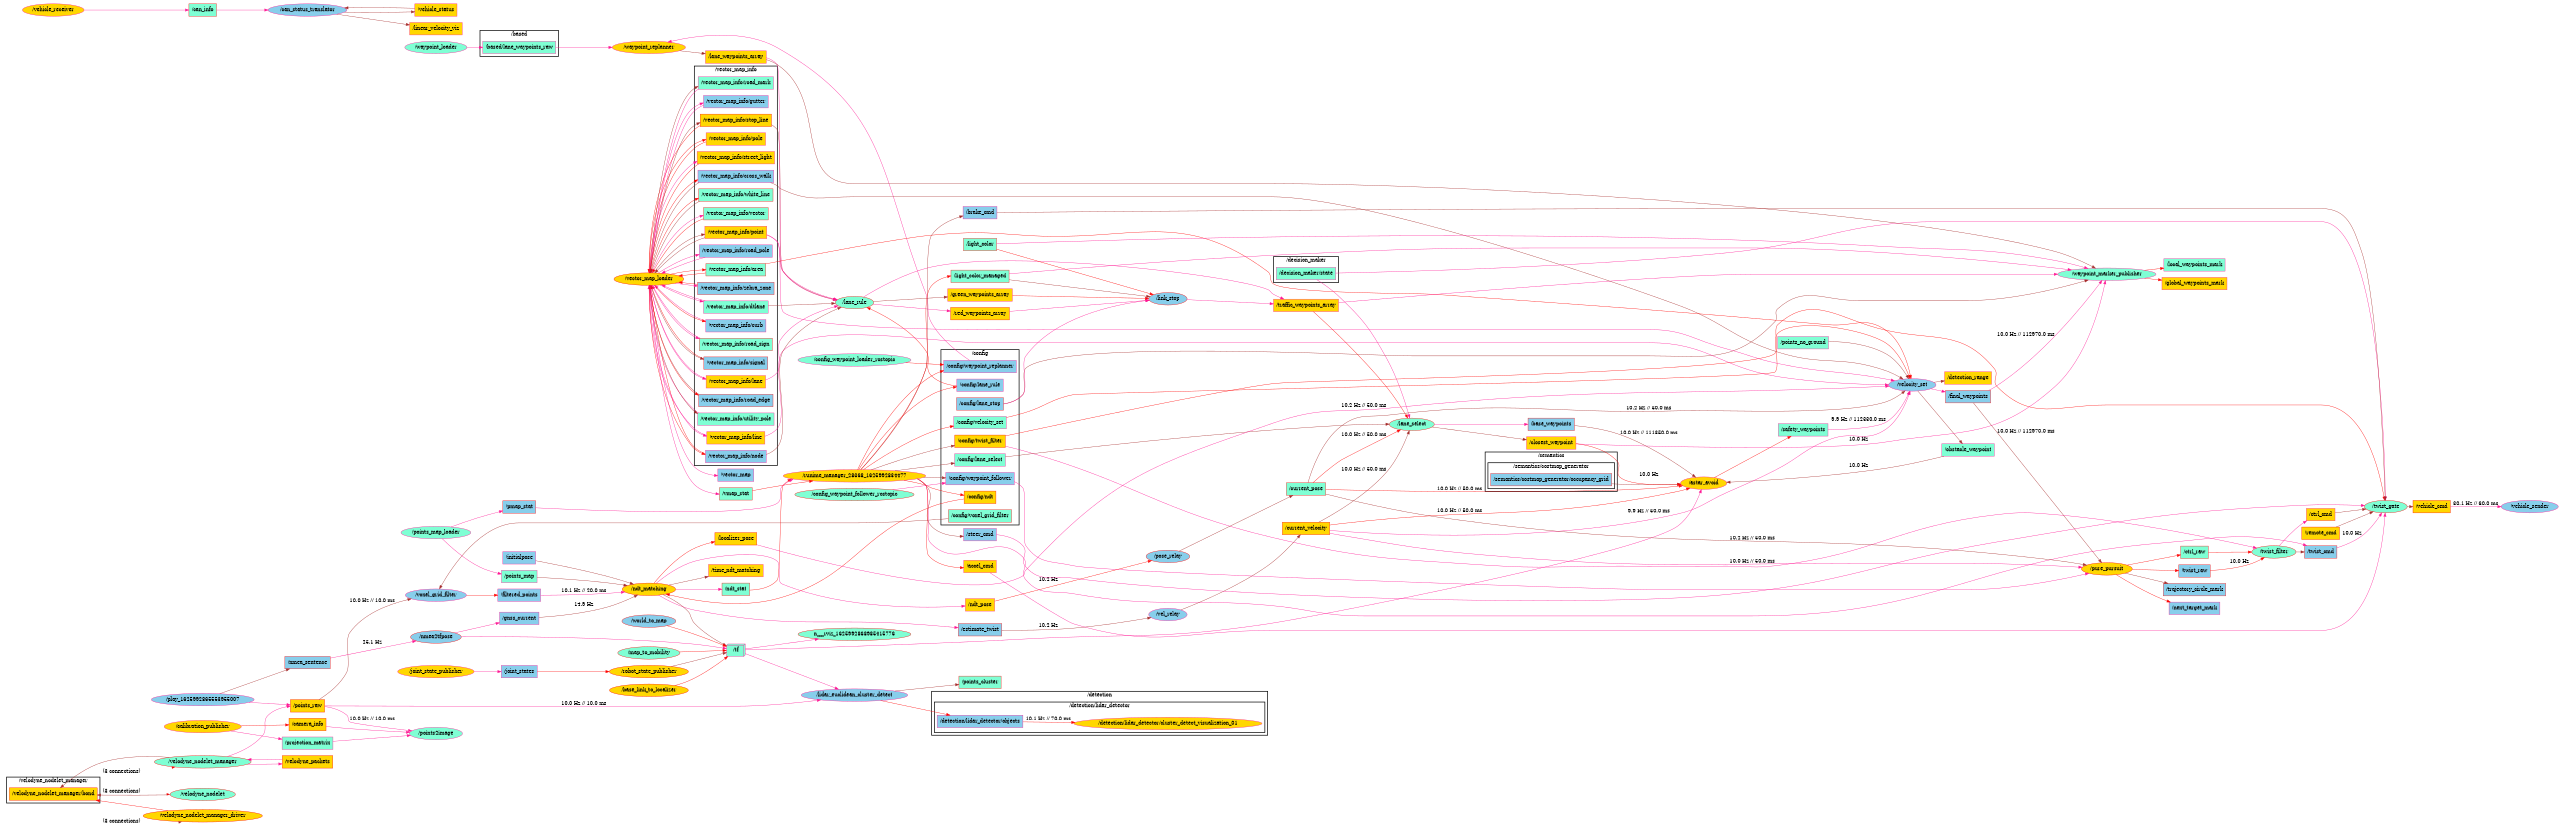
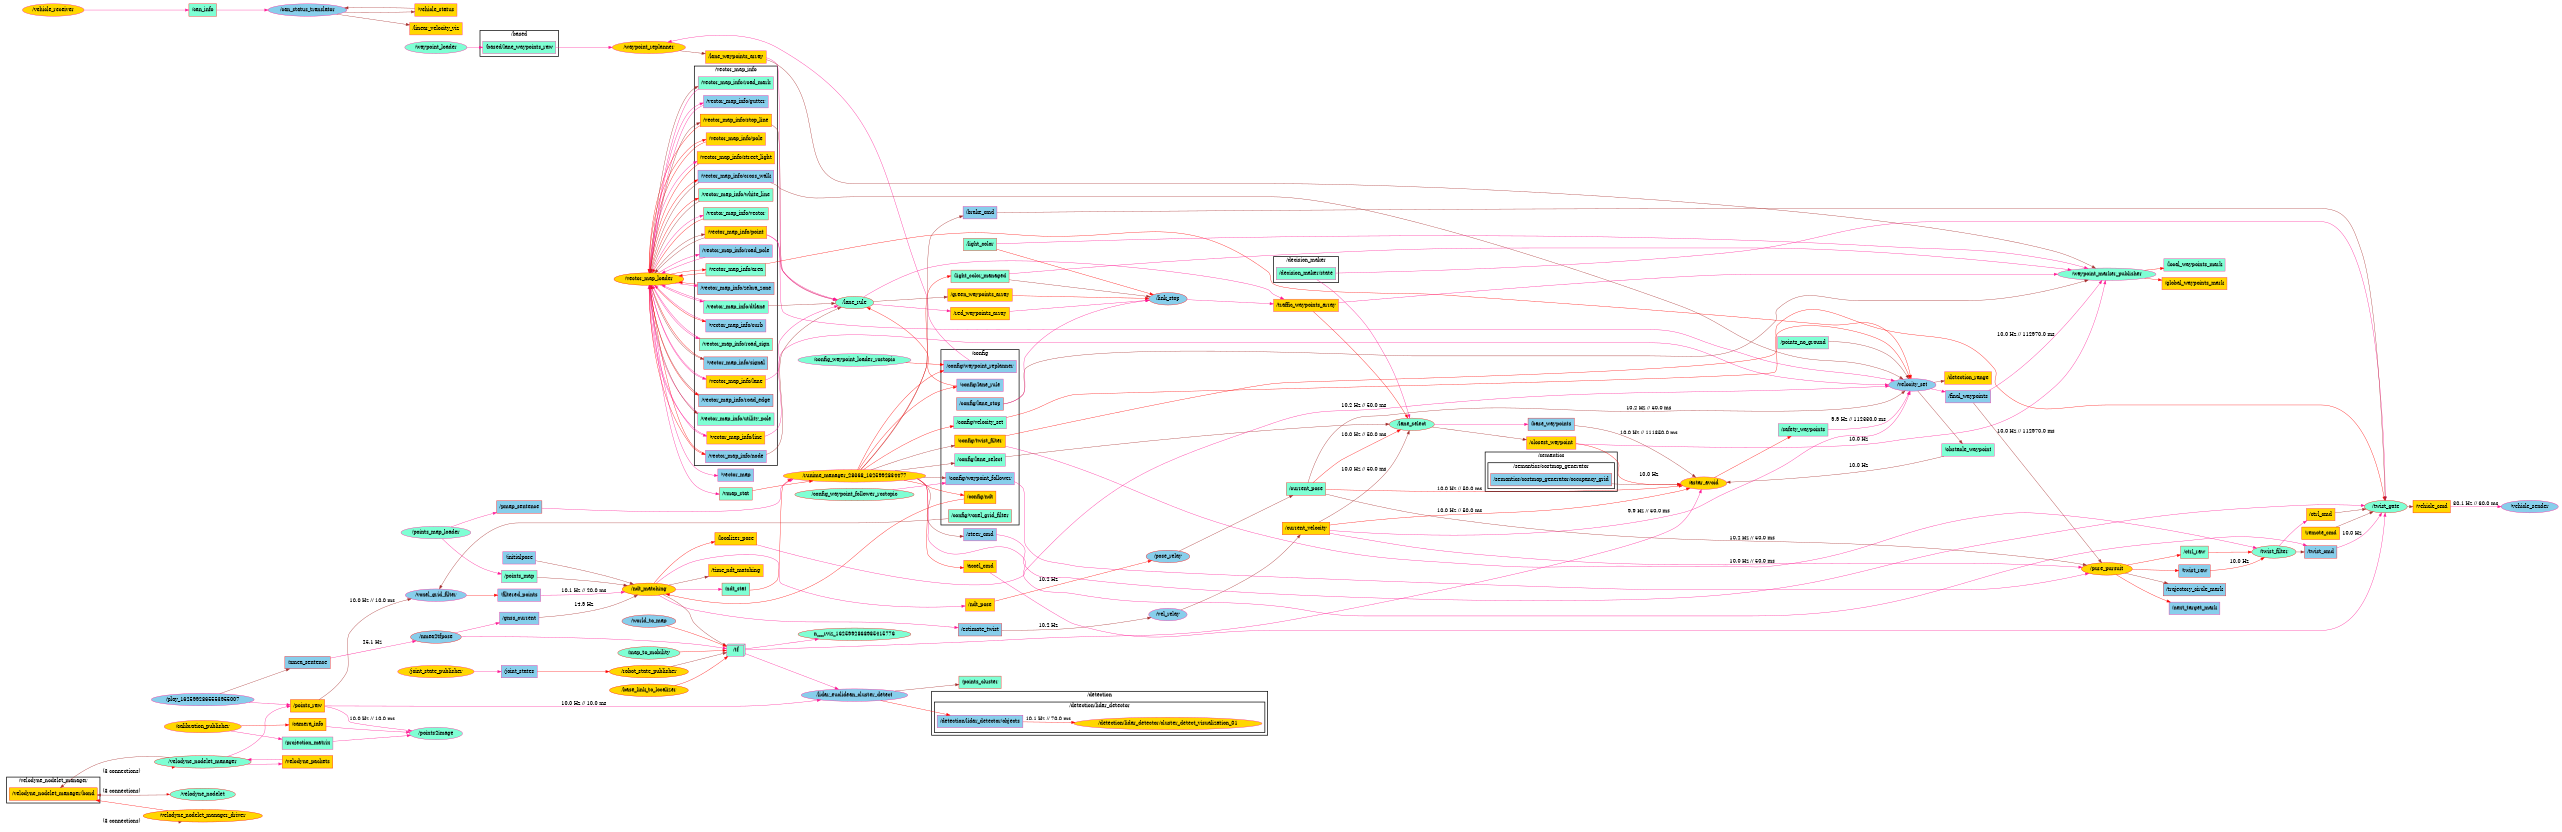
(1968, 397) -> (1968, 397)
(519, 507) -> (519, 507)
